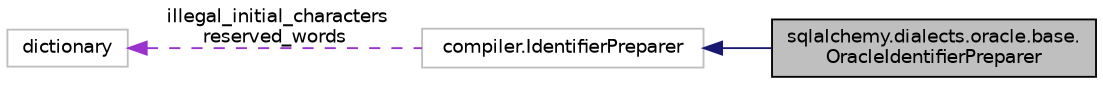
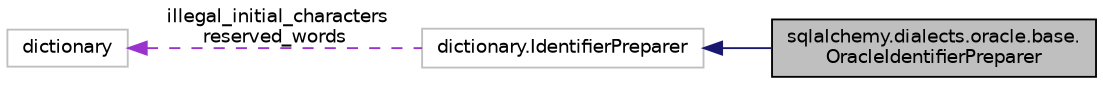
(563, 48) -> (563, 48)
